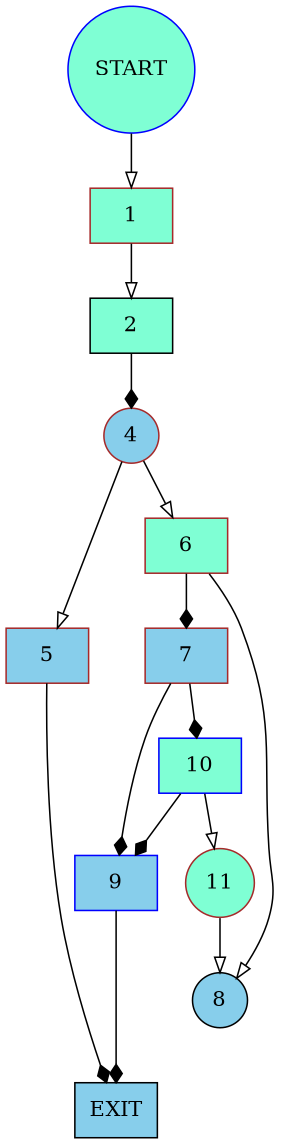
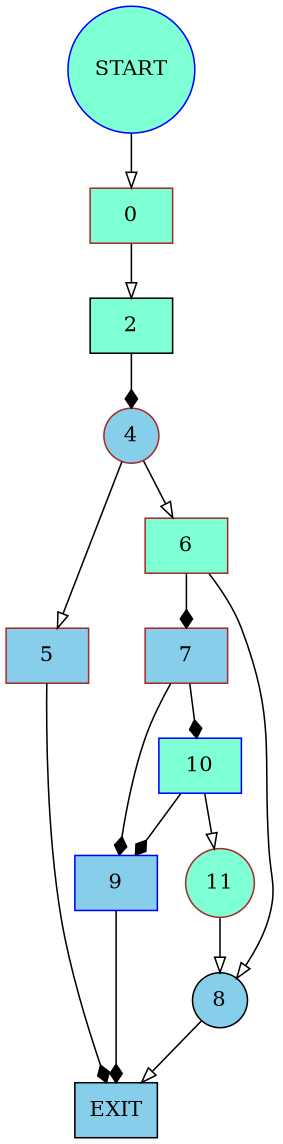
(131, 216) -> (131, 216)
none -> (177, 1046)
